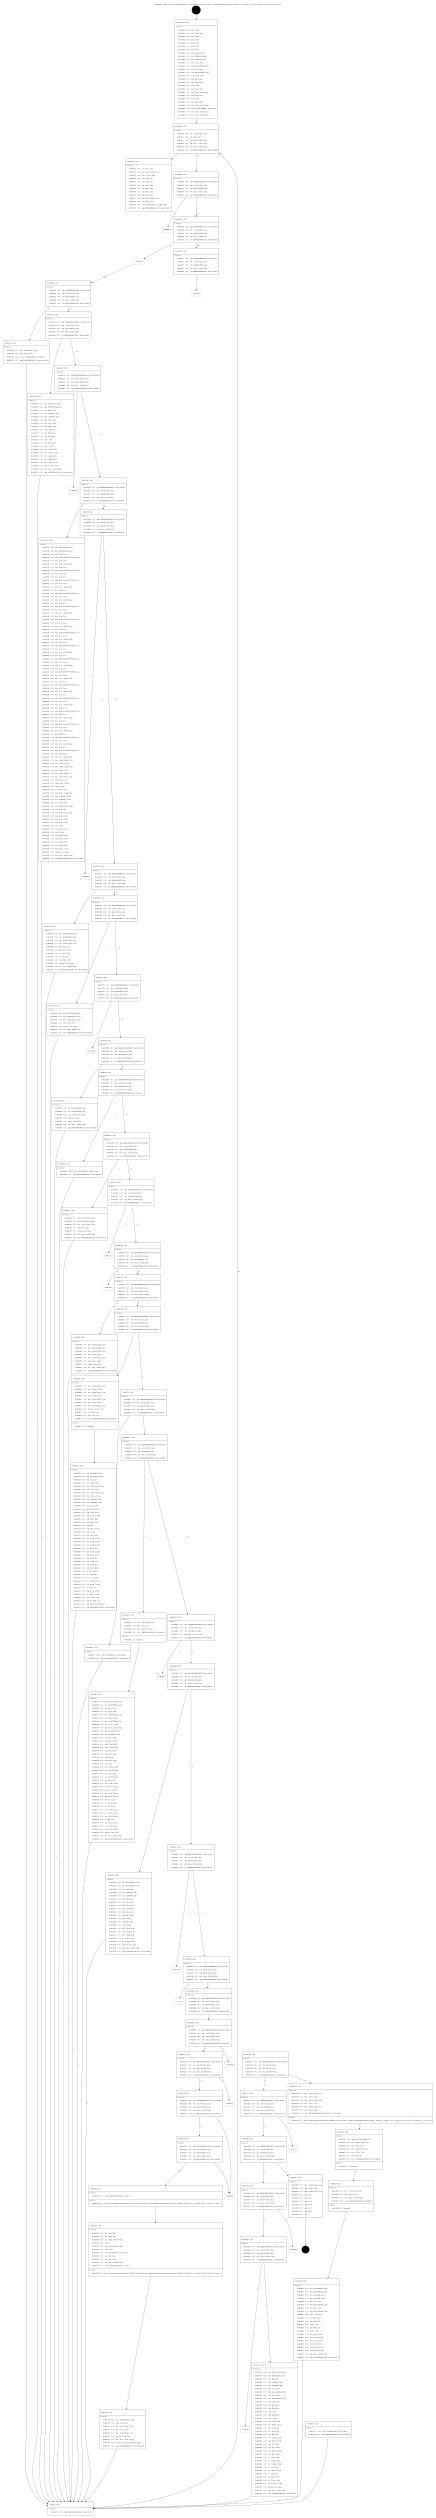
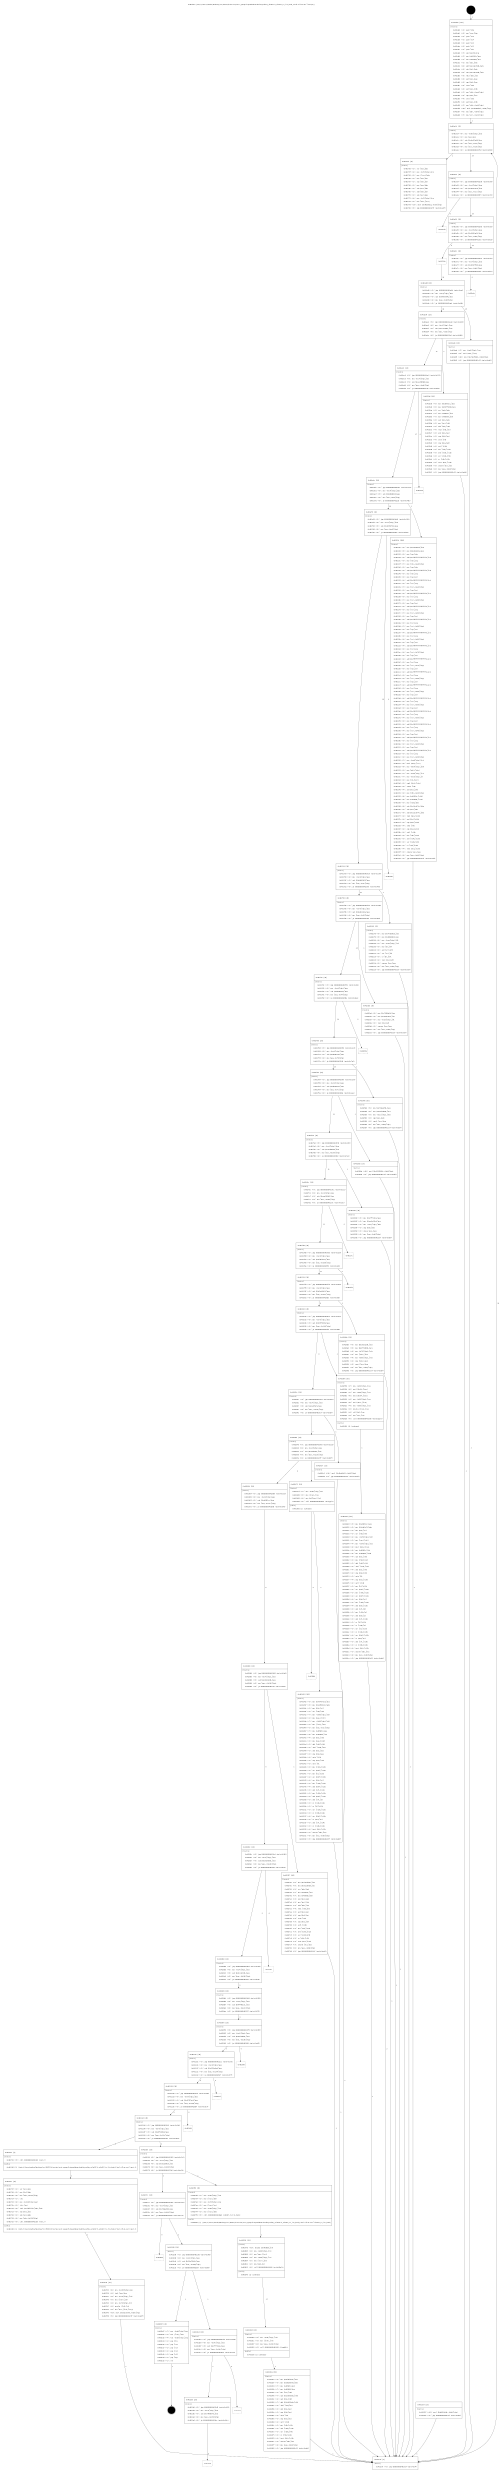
(171, 1656) -> (311, 1592)
(179, 2001) -> none
(224, 2176) -> (160, 2144)
(275, 2429) -> none
